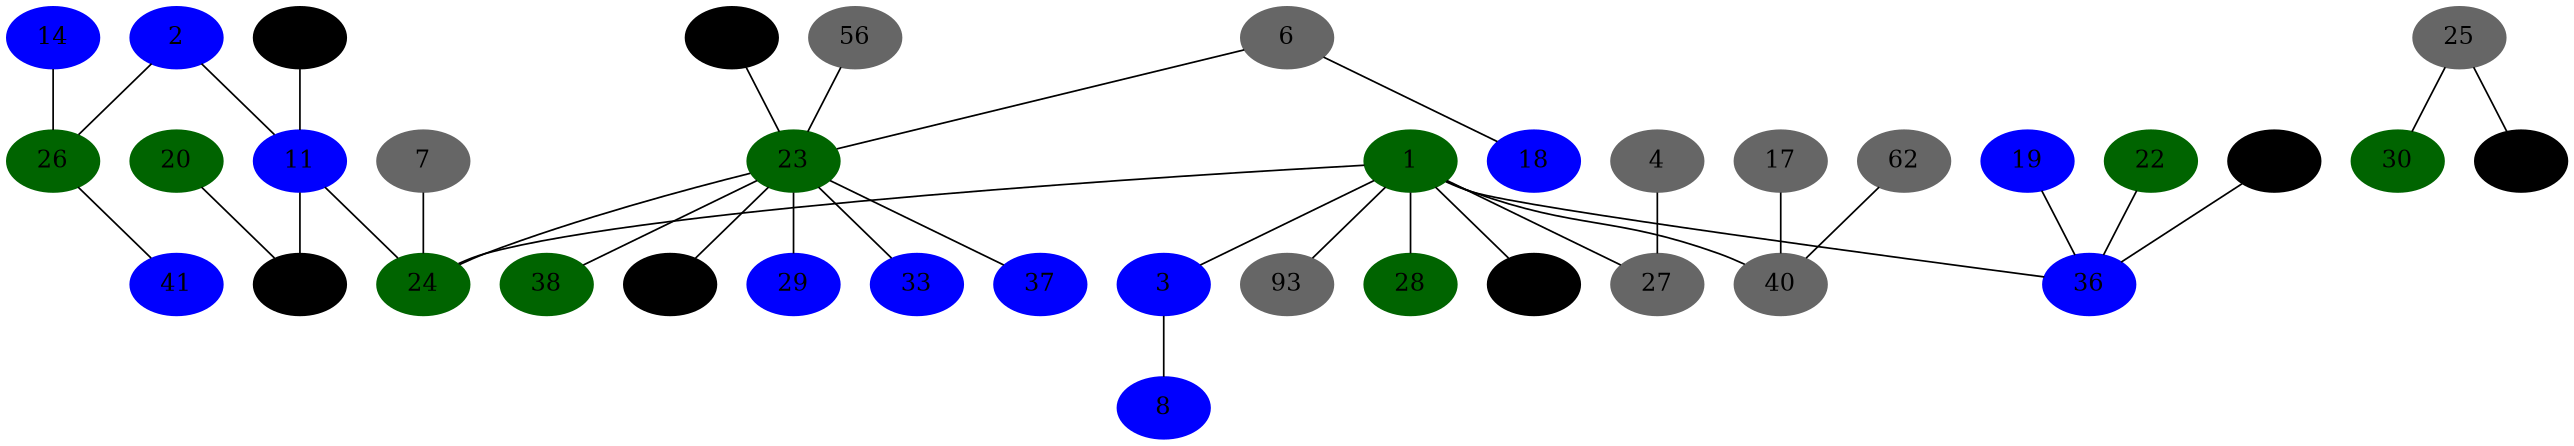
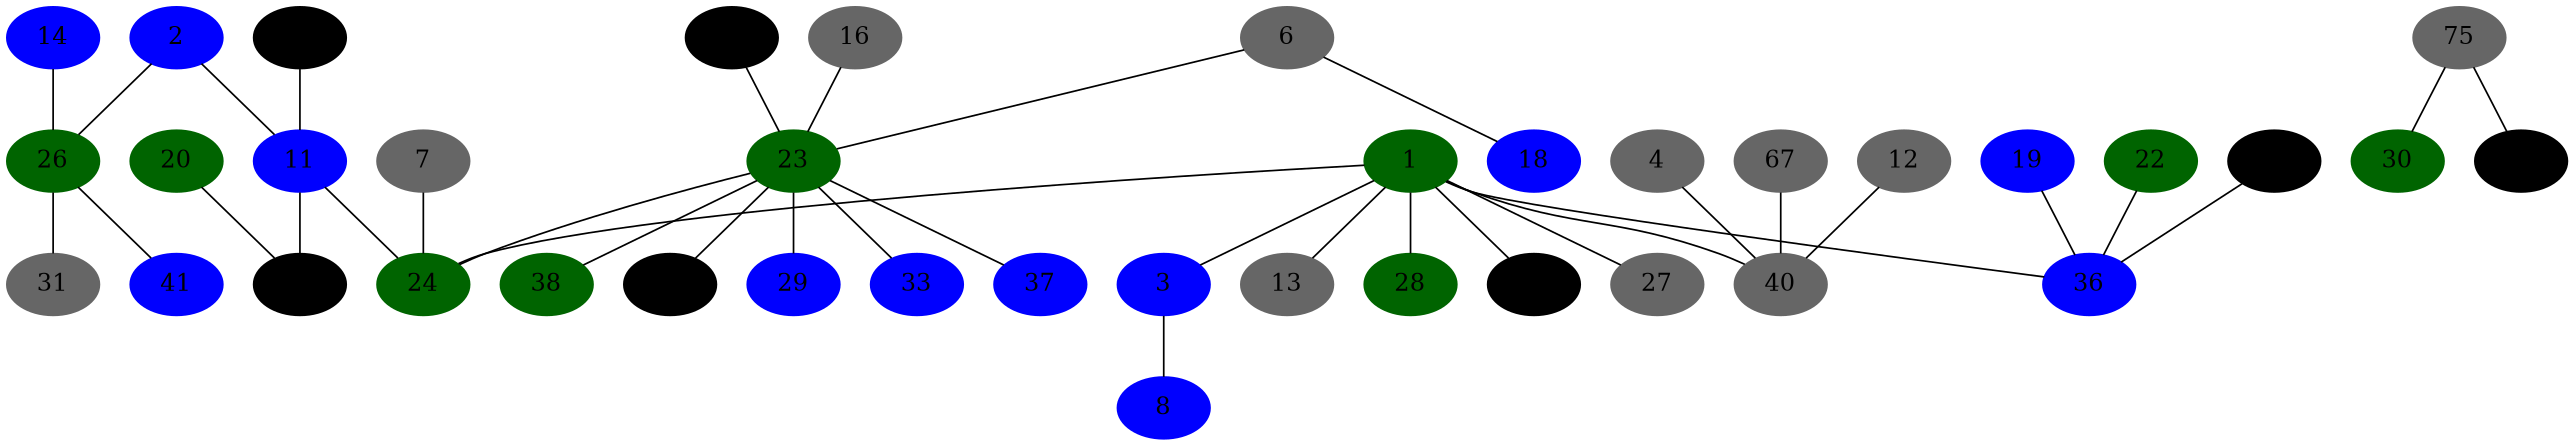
(855, 38) -> (855, 38)
(2459, 38) -> (2459, 38)
(1781, 161) -> (1781, 161)
(1904, 161) -> (1904, 161)
(1657, 212) -> (1717, 221)
none -> (53, 285)
(1287, 285) -> (1287, 285)
